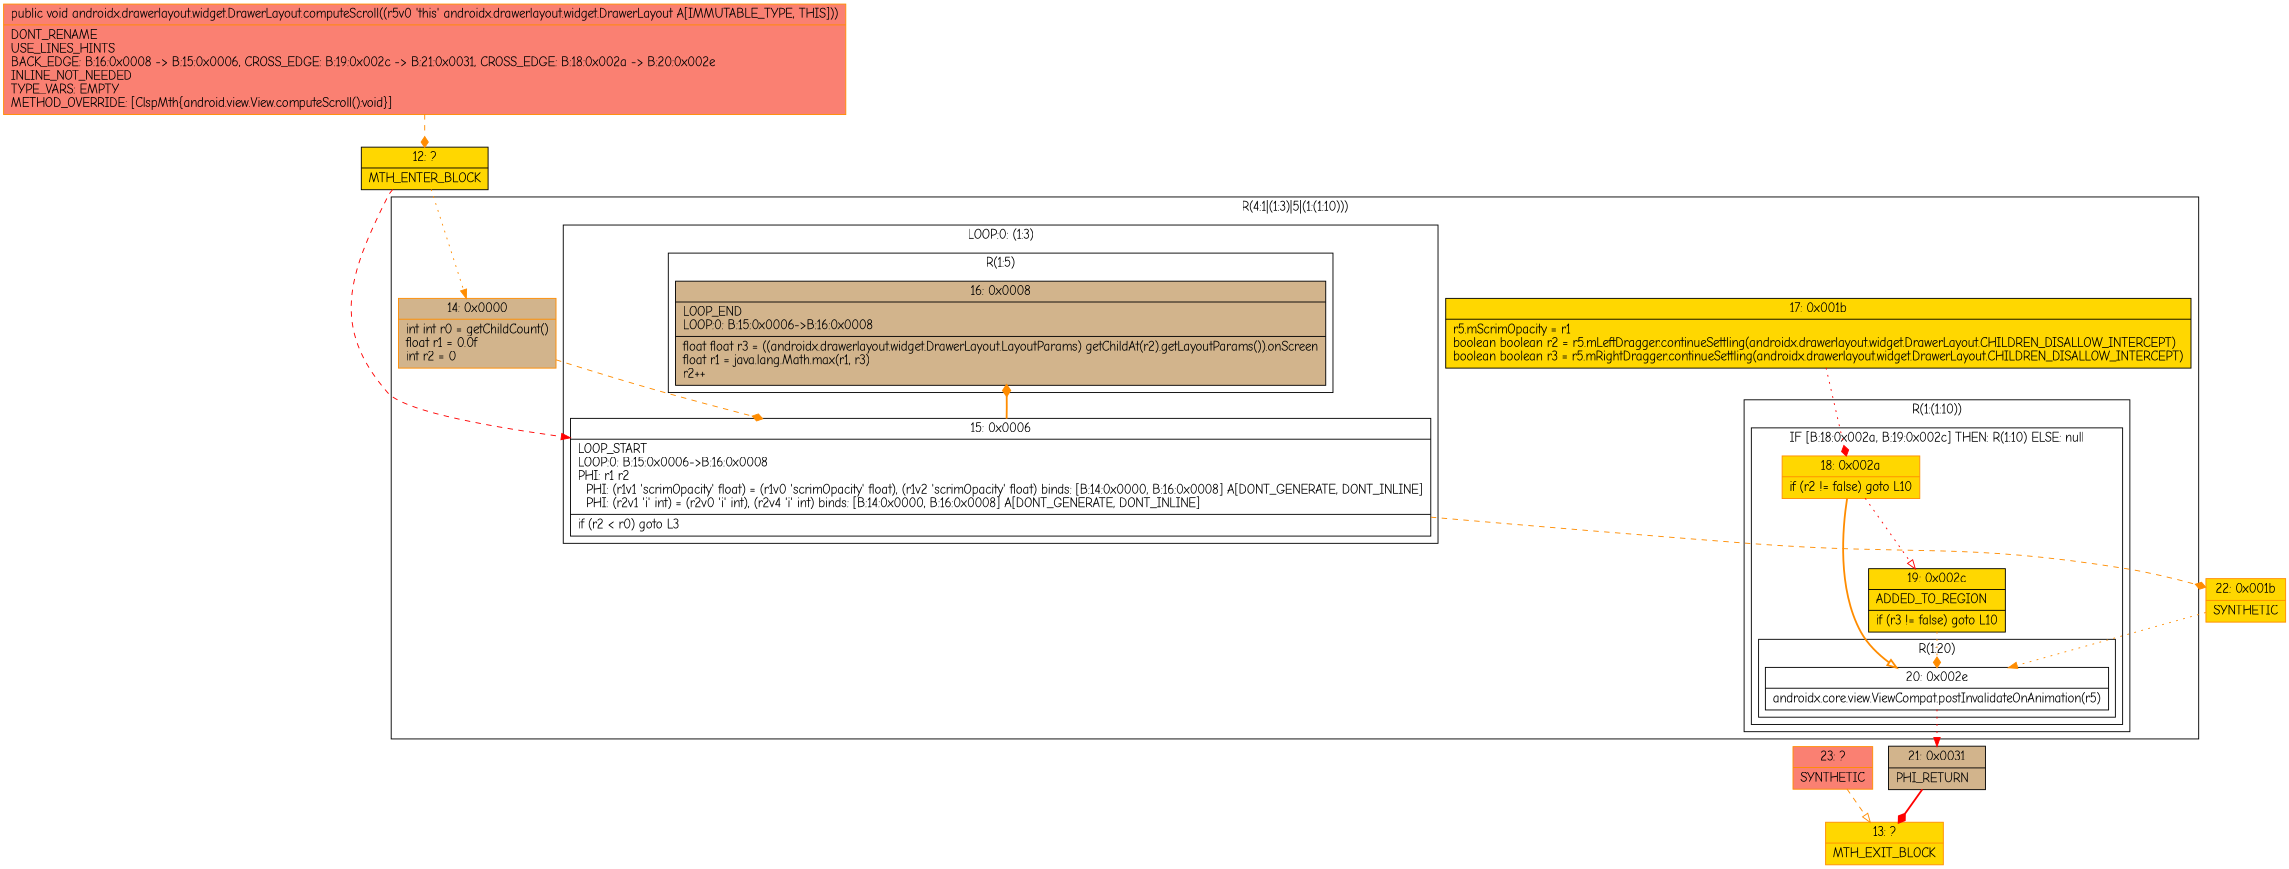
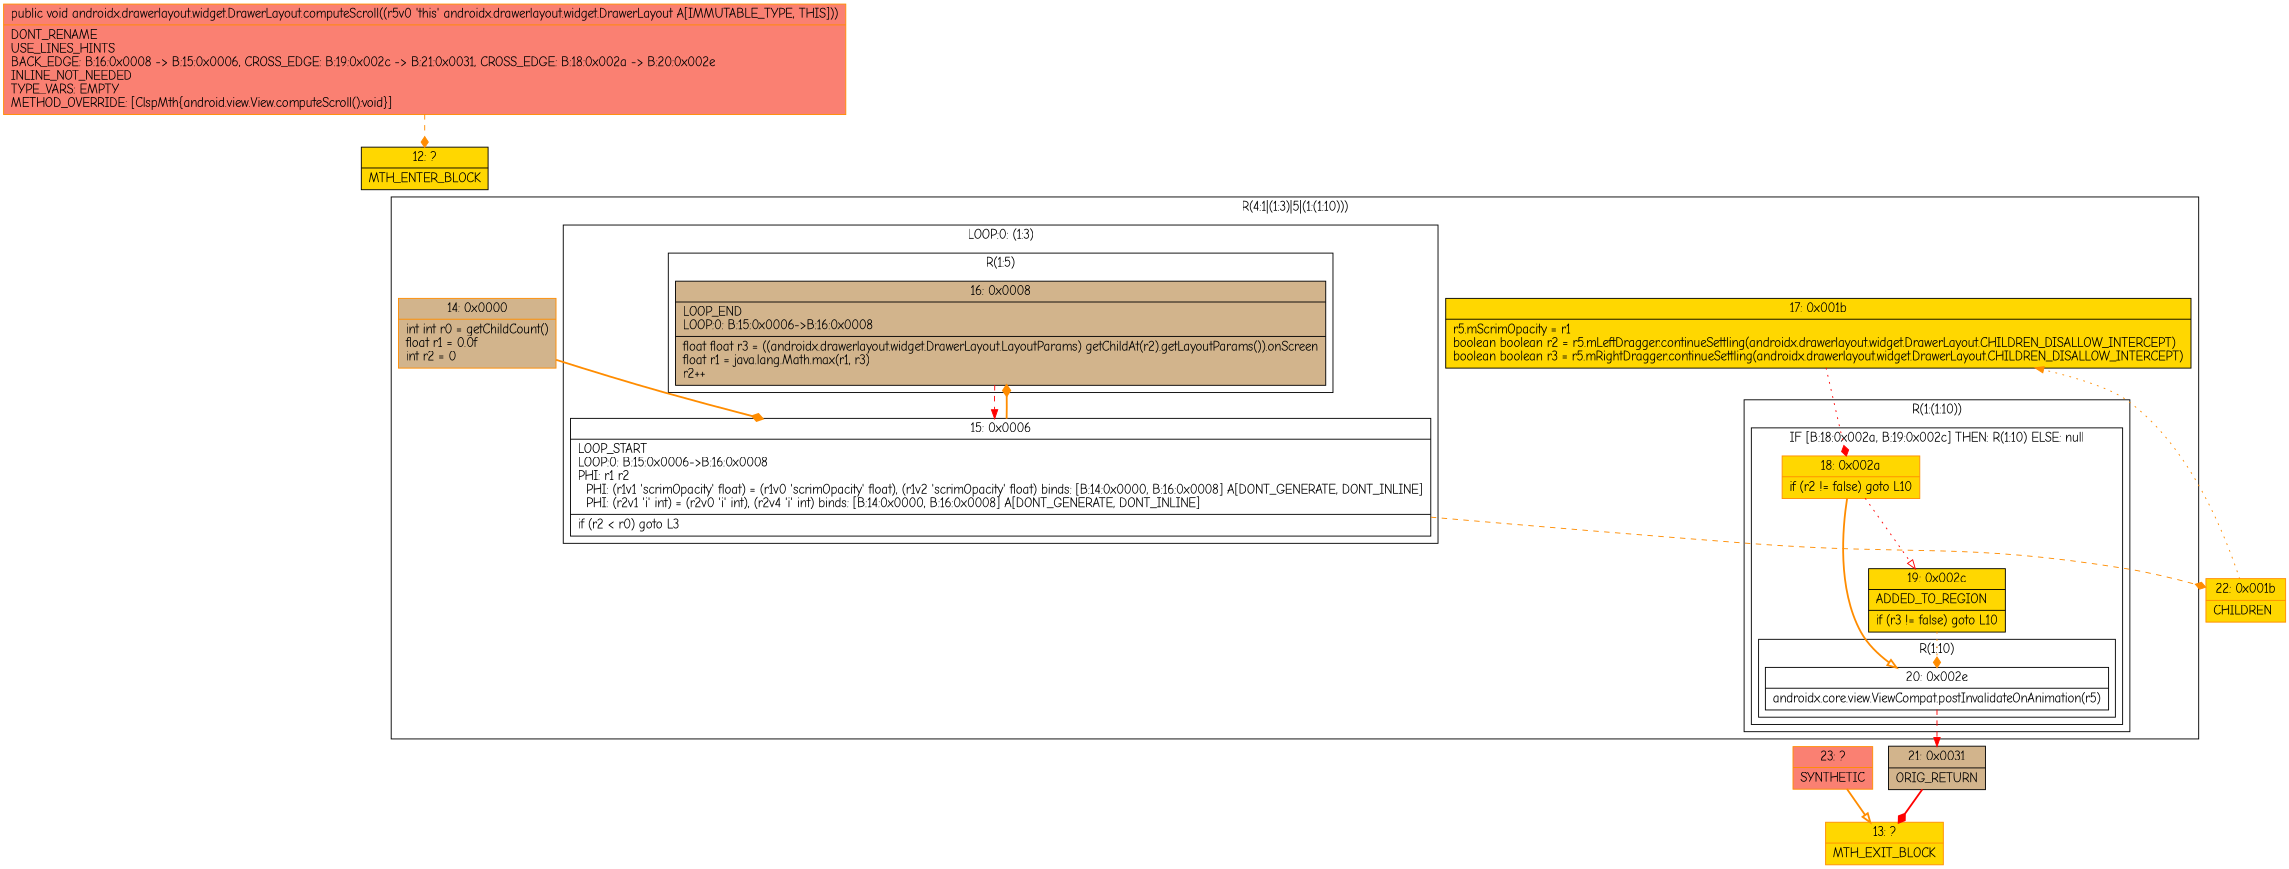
(447, 240) -> none
(375, 376) -> (995, 399)
(654, 389) -> (654, 389)
(2246, 611) -> (2243, 611)
(2088, 646) -> (2171, 444)
(1937, 650) -> (1937, 650)
(1937, 723) -> (1937, 723)
(1932, 778) -> (1937, 778)
(1856, 802) -> (1856, 802)
